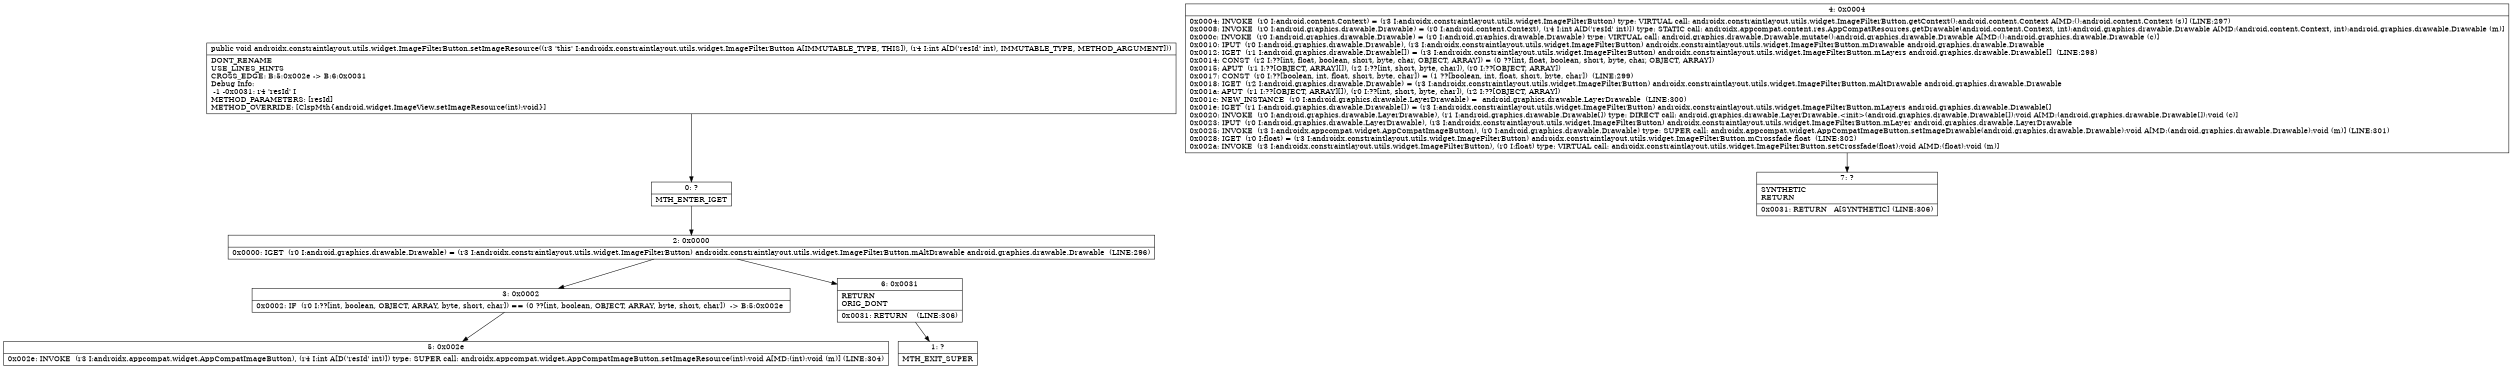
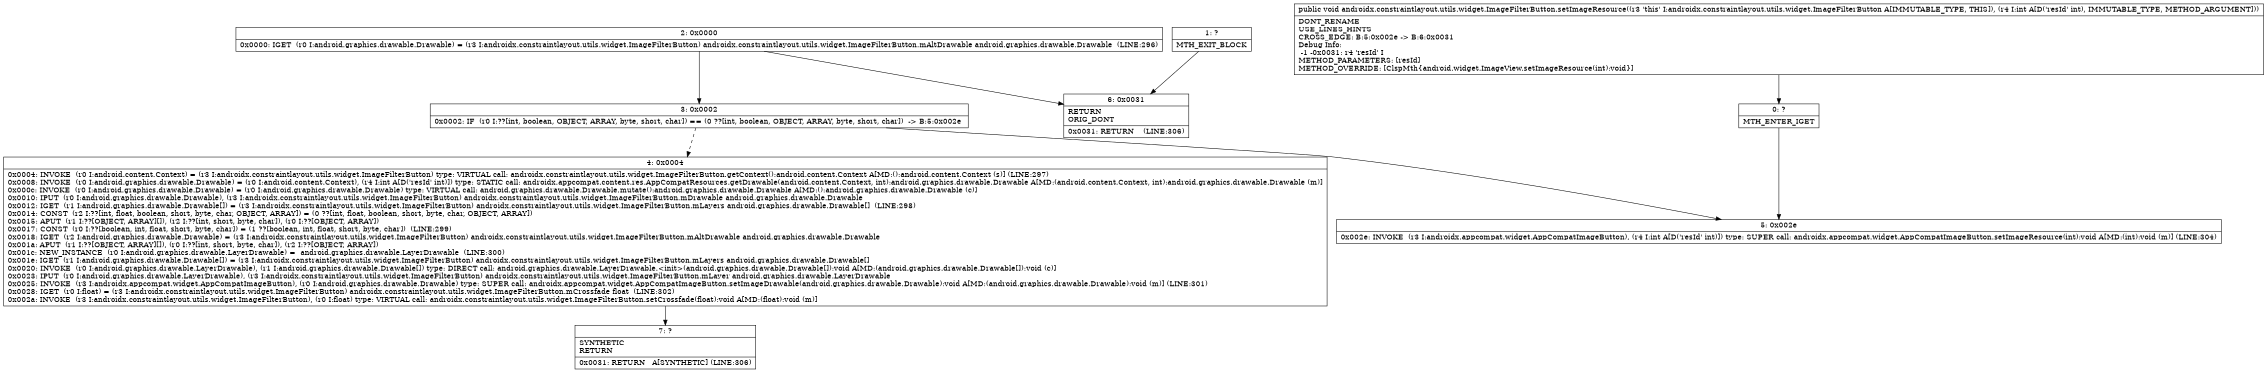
none -> (692, 140)
(691, 218) -> (1779, 171)
(921, 330) -> (1177, 71)
(938, 359) -> (1212, 45)
